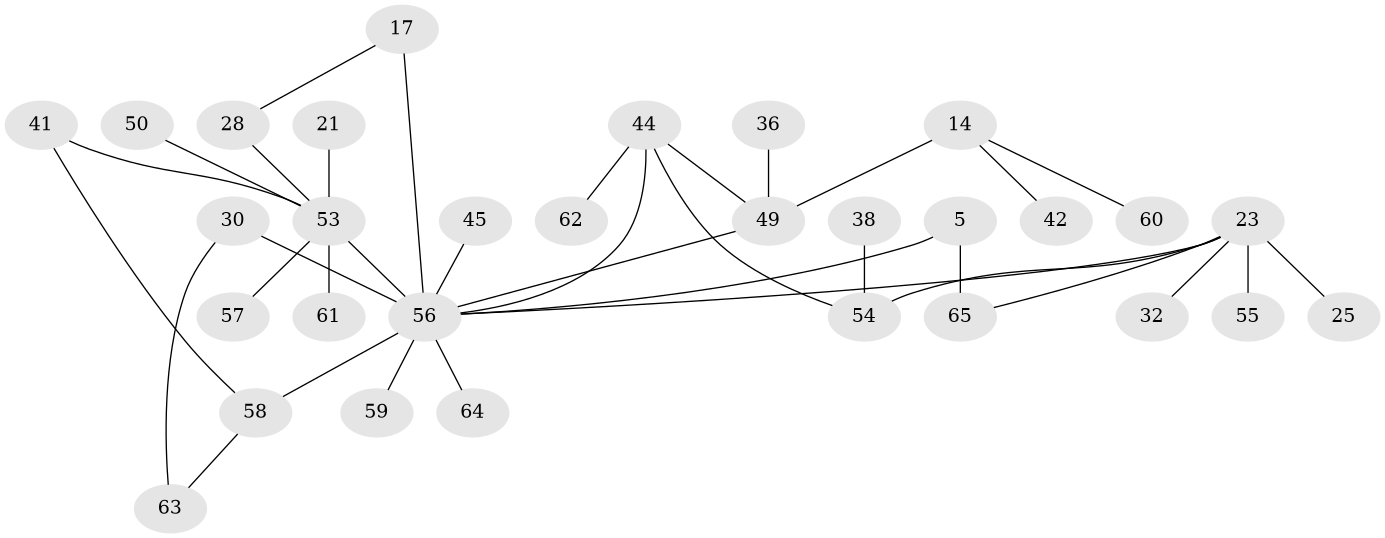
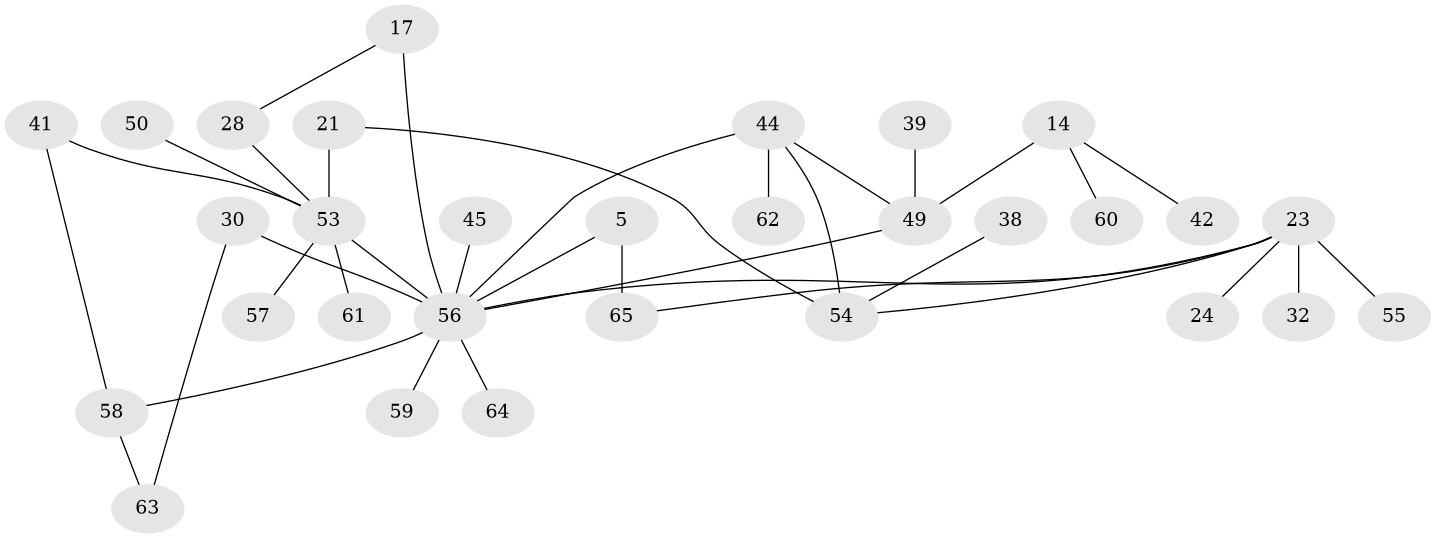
(769, 125) -> (915, 125)
none -> (596, 167)
(1344, 317) -> (1203, 317)
